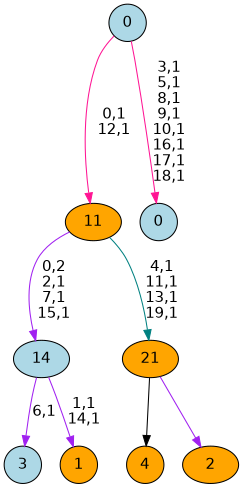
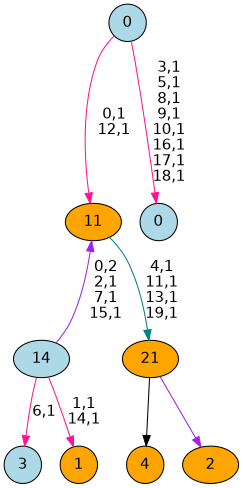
(32, 273) -> (79, 299)
(30, 407) -> (30, 407)
(60, 407) -> (60, 407)
